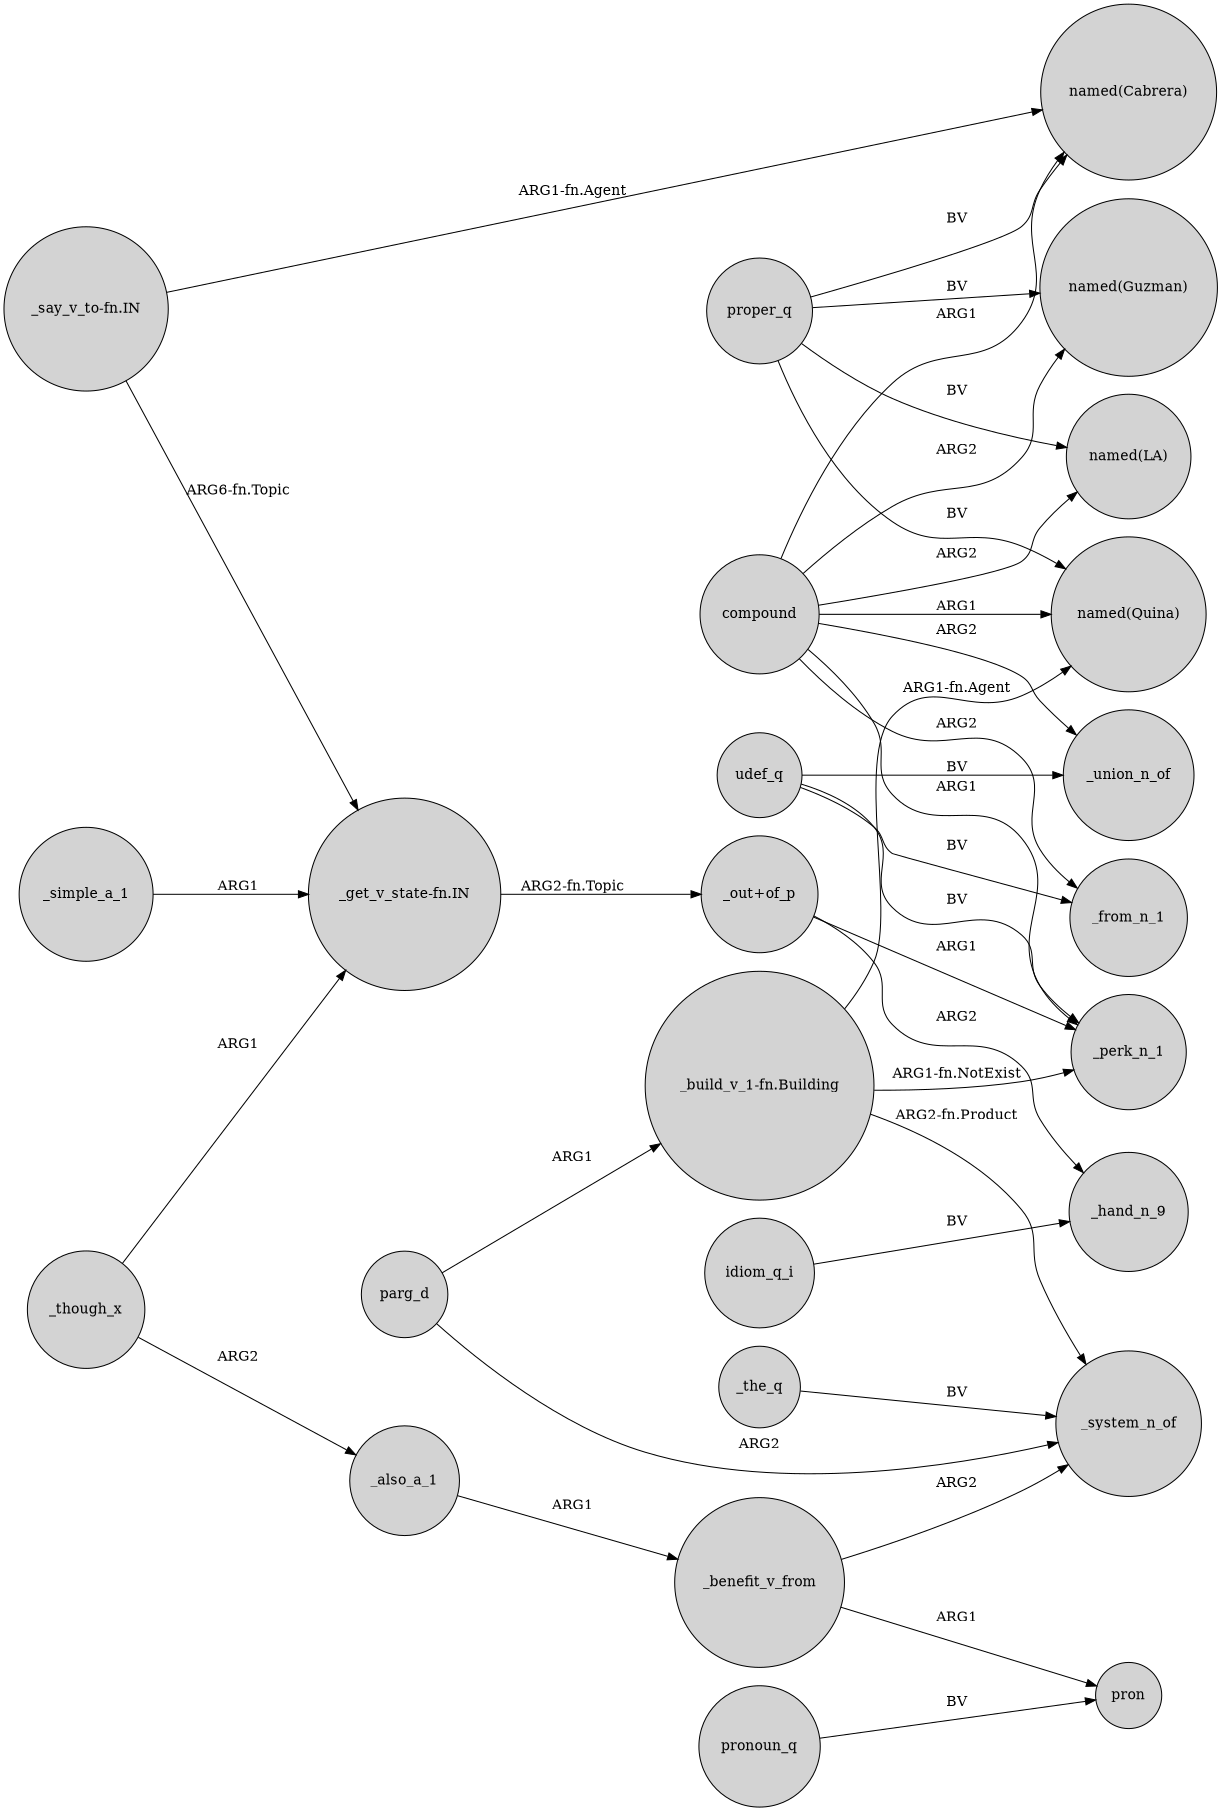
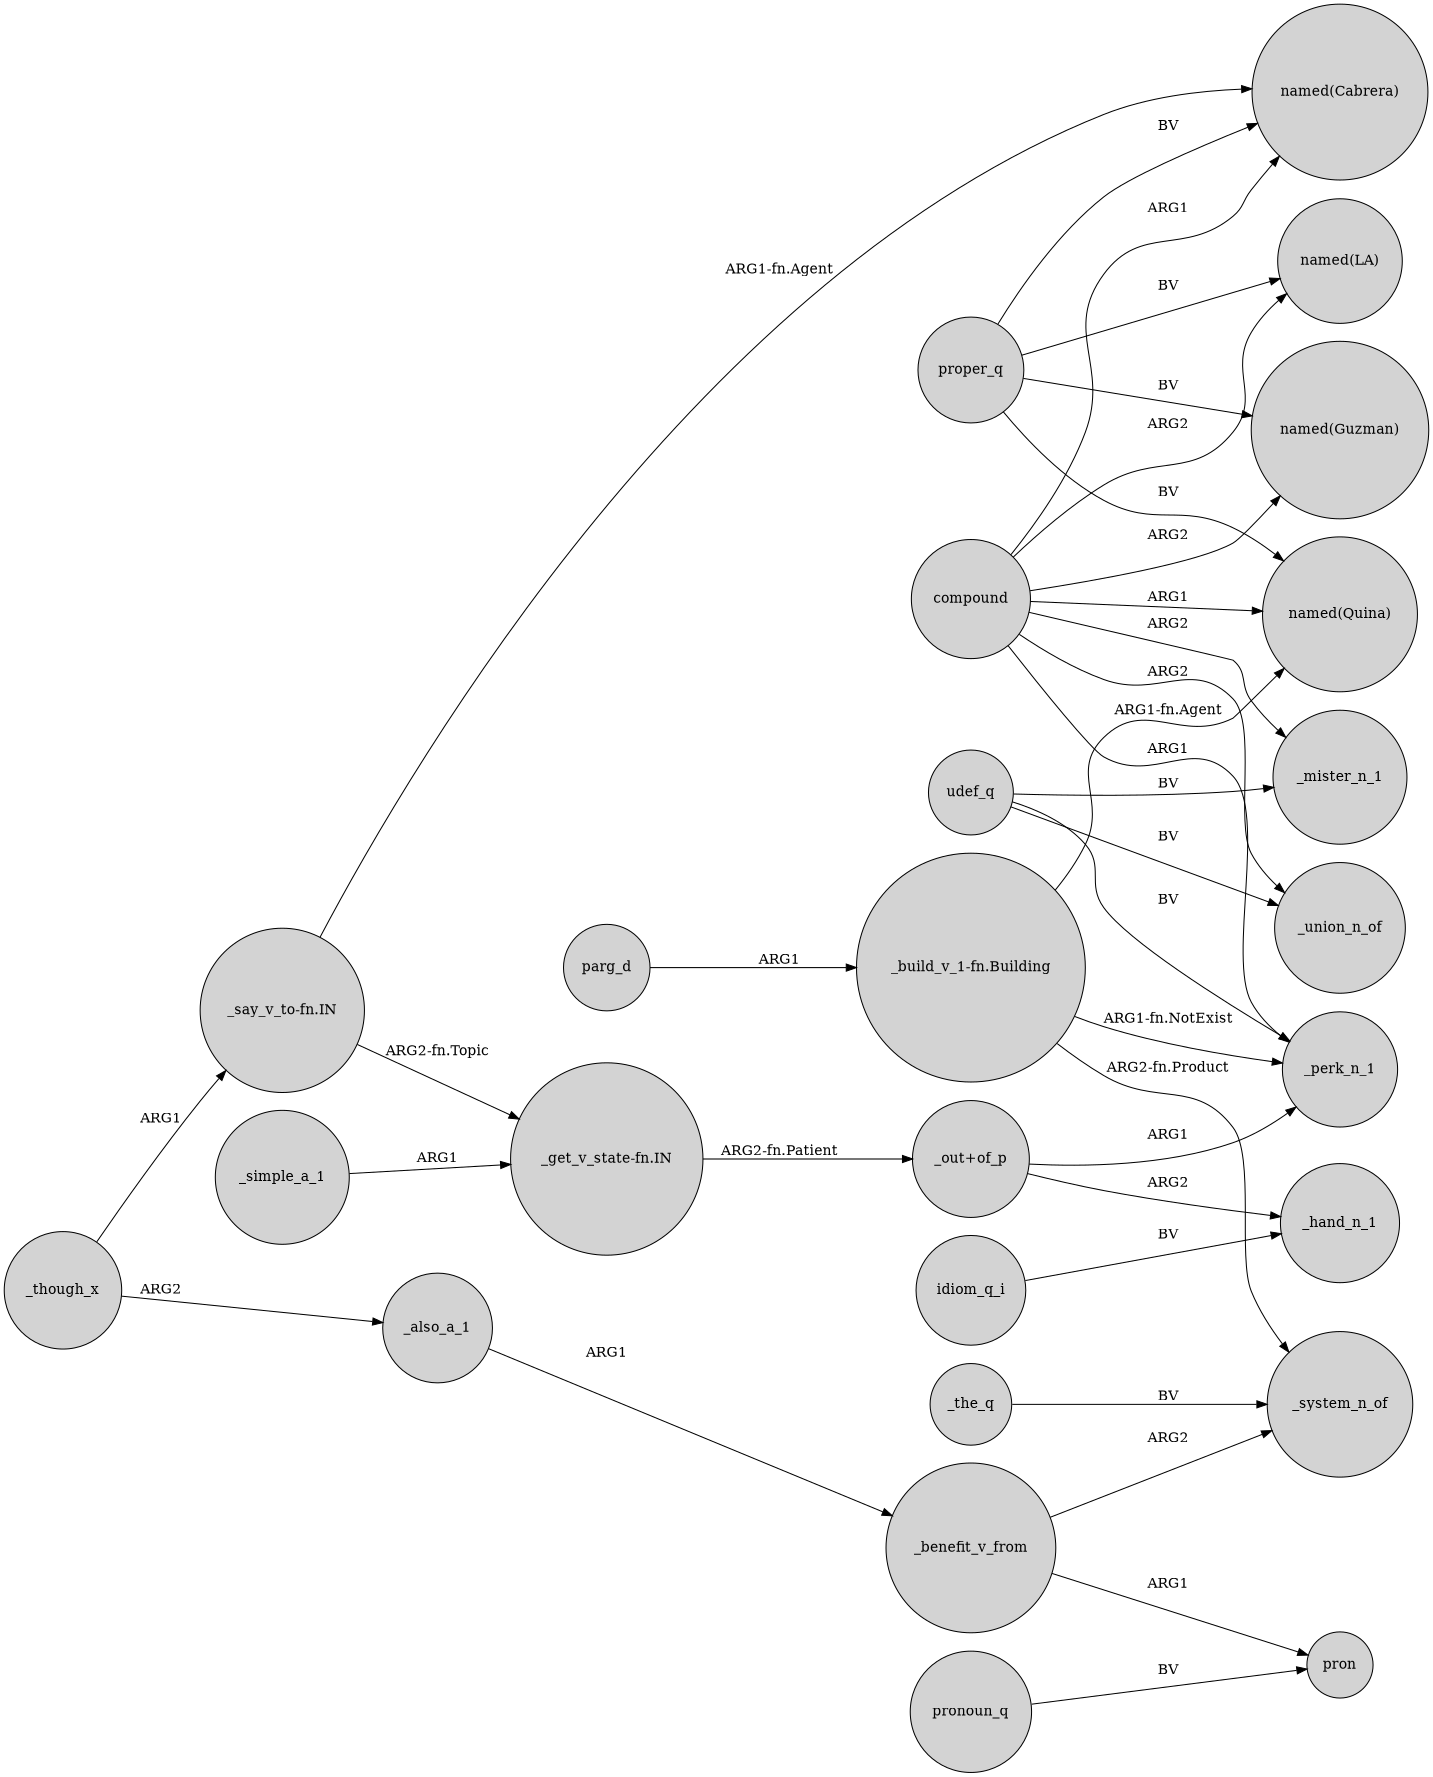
(238, 491) -> (438, 1052)
(573, 887) -> (780, 1151)
(1129, 918) -> (1340, 777)
(231, 1121) -> (156, 1159)
(1129, 1212) -> (1340, 1223)
(724, 1468) -> none
